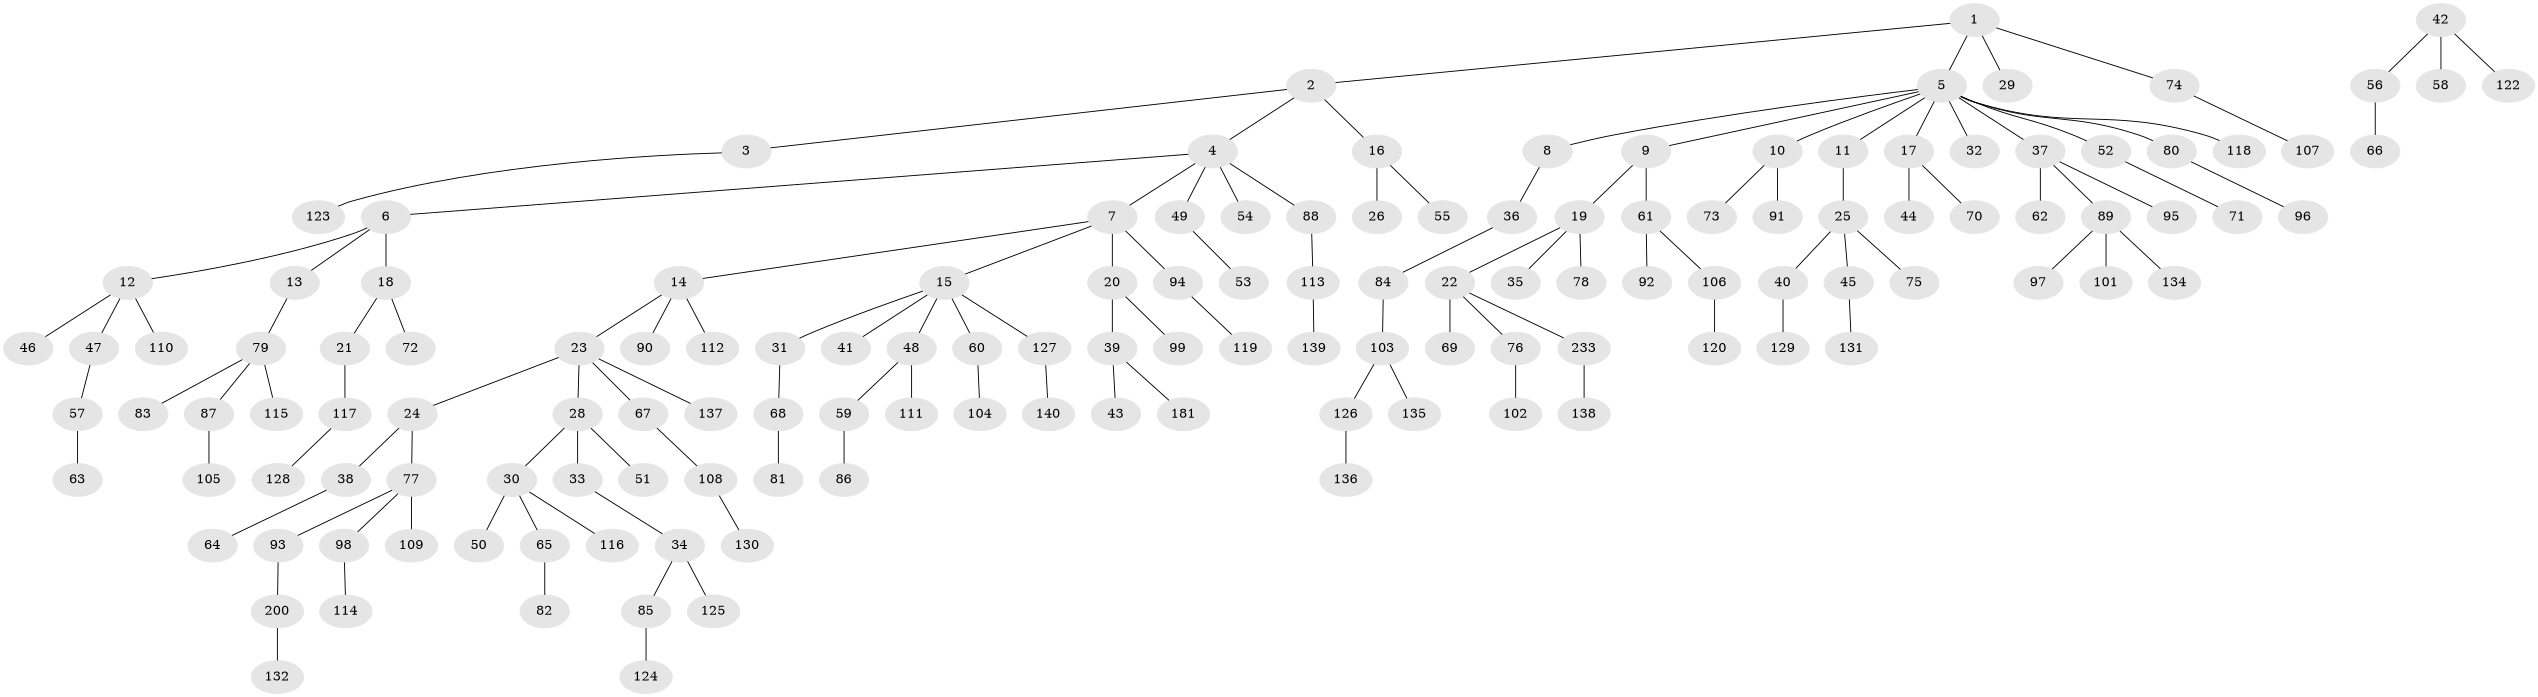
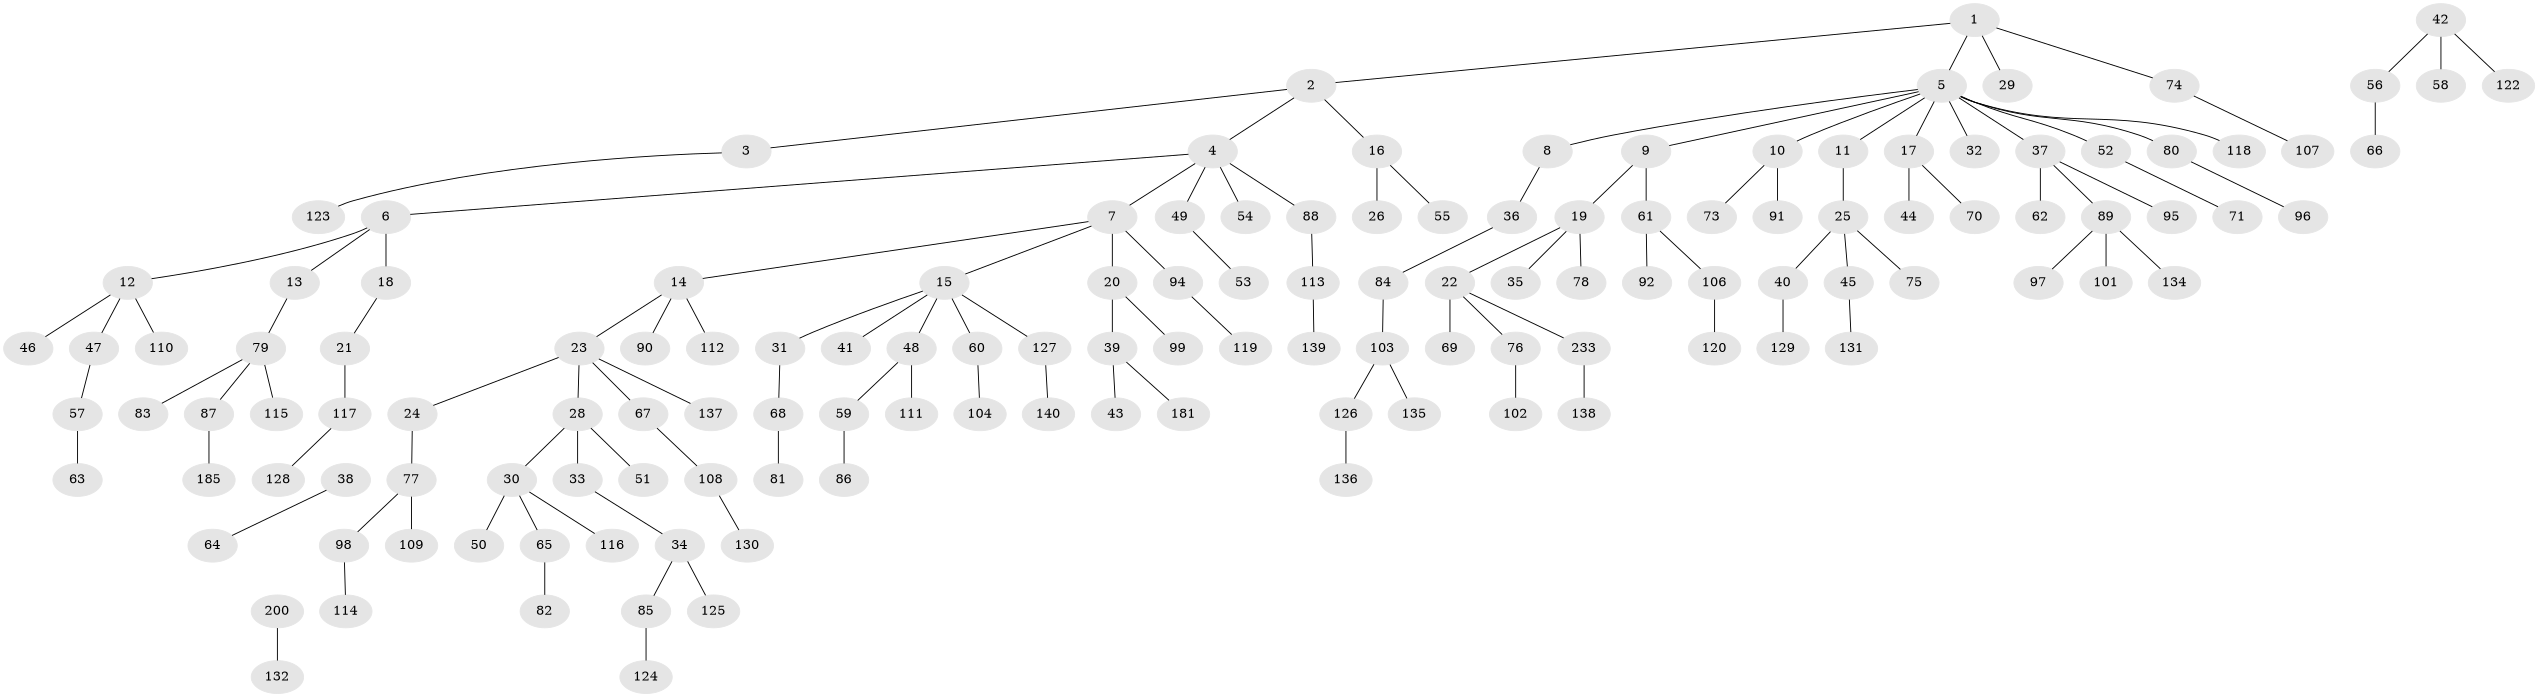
(411, 349) -> none
(379, 447) -> none
(209, 480) -> (209, 480)
(278, 546) -> none
